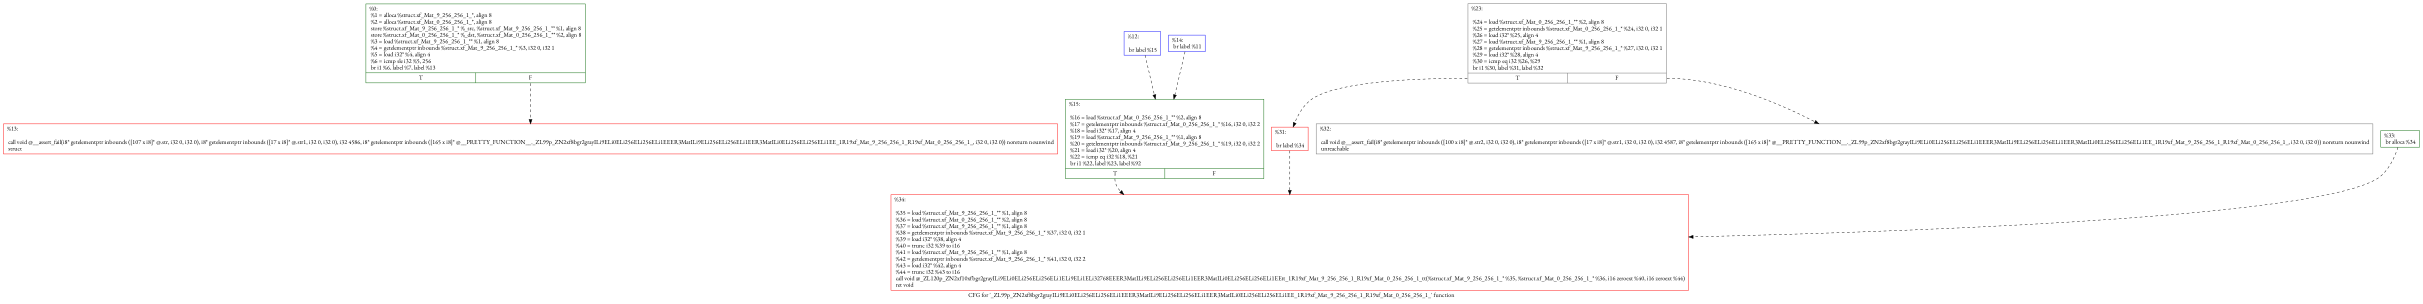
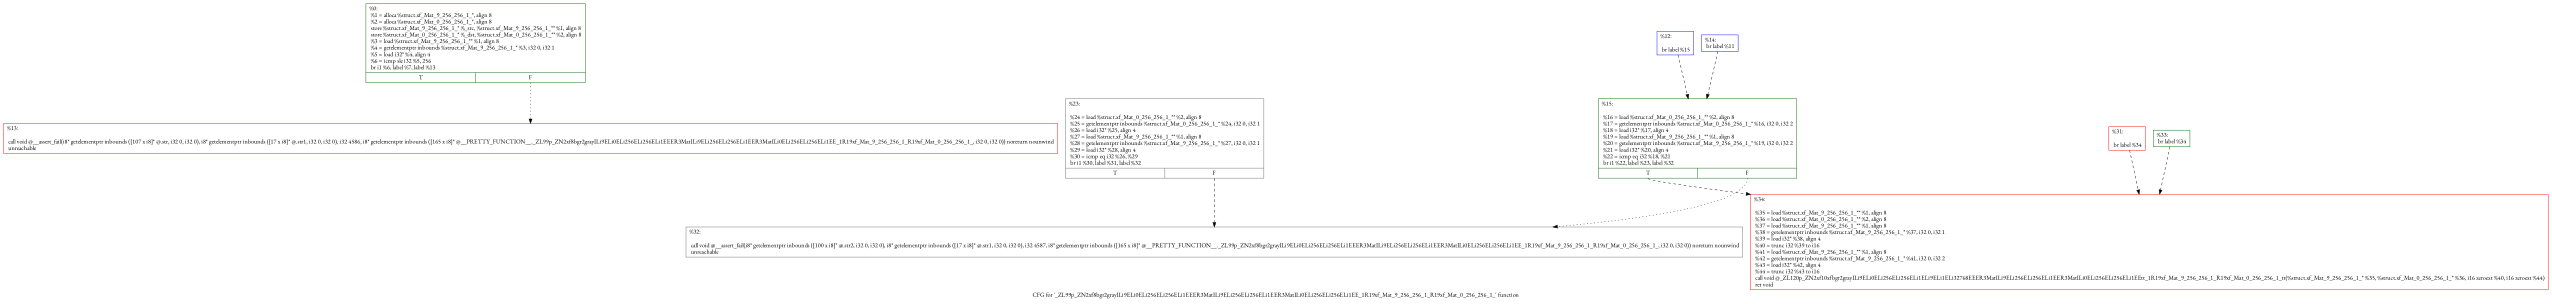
(1374, 83) -> none
(531, 101) -> (531, 101)
(2400, 142) -> (2172, 142)
(15, 149) -> (22, 148)
(1105, 163) -> (1638, 163)
none -> (1657, 214)
